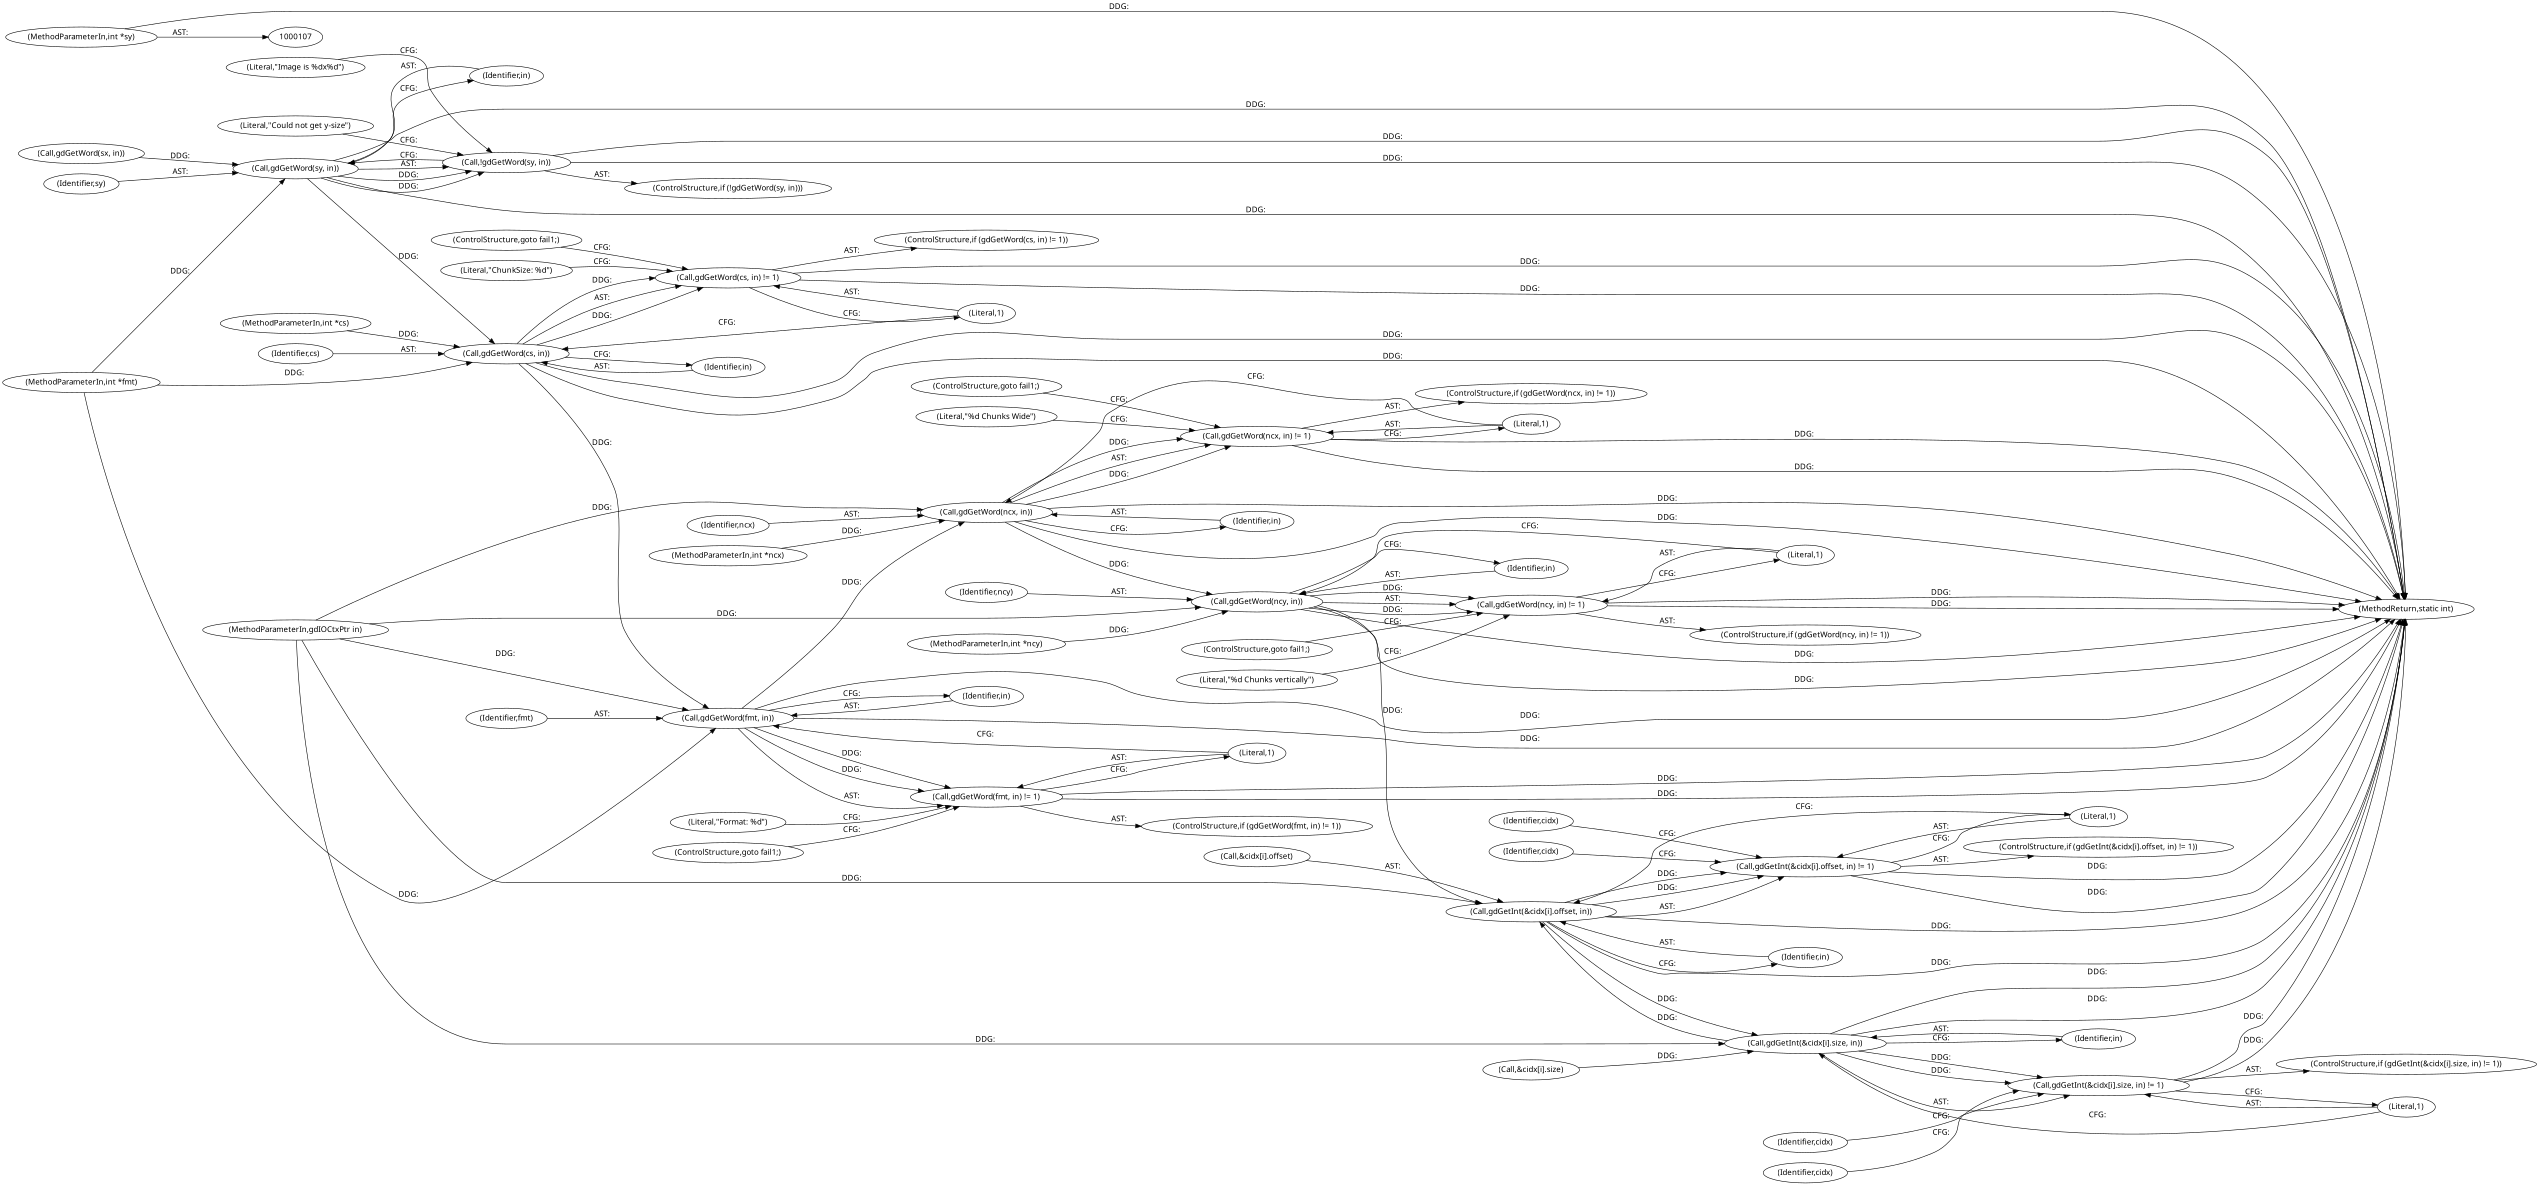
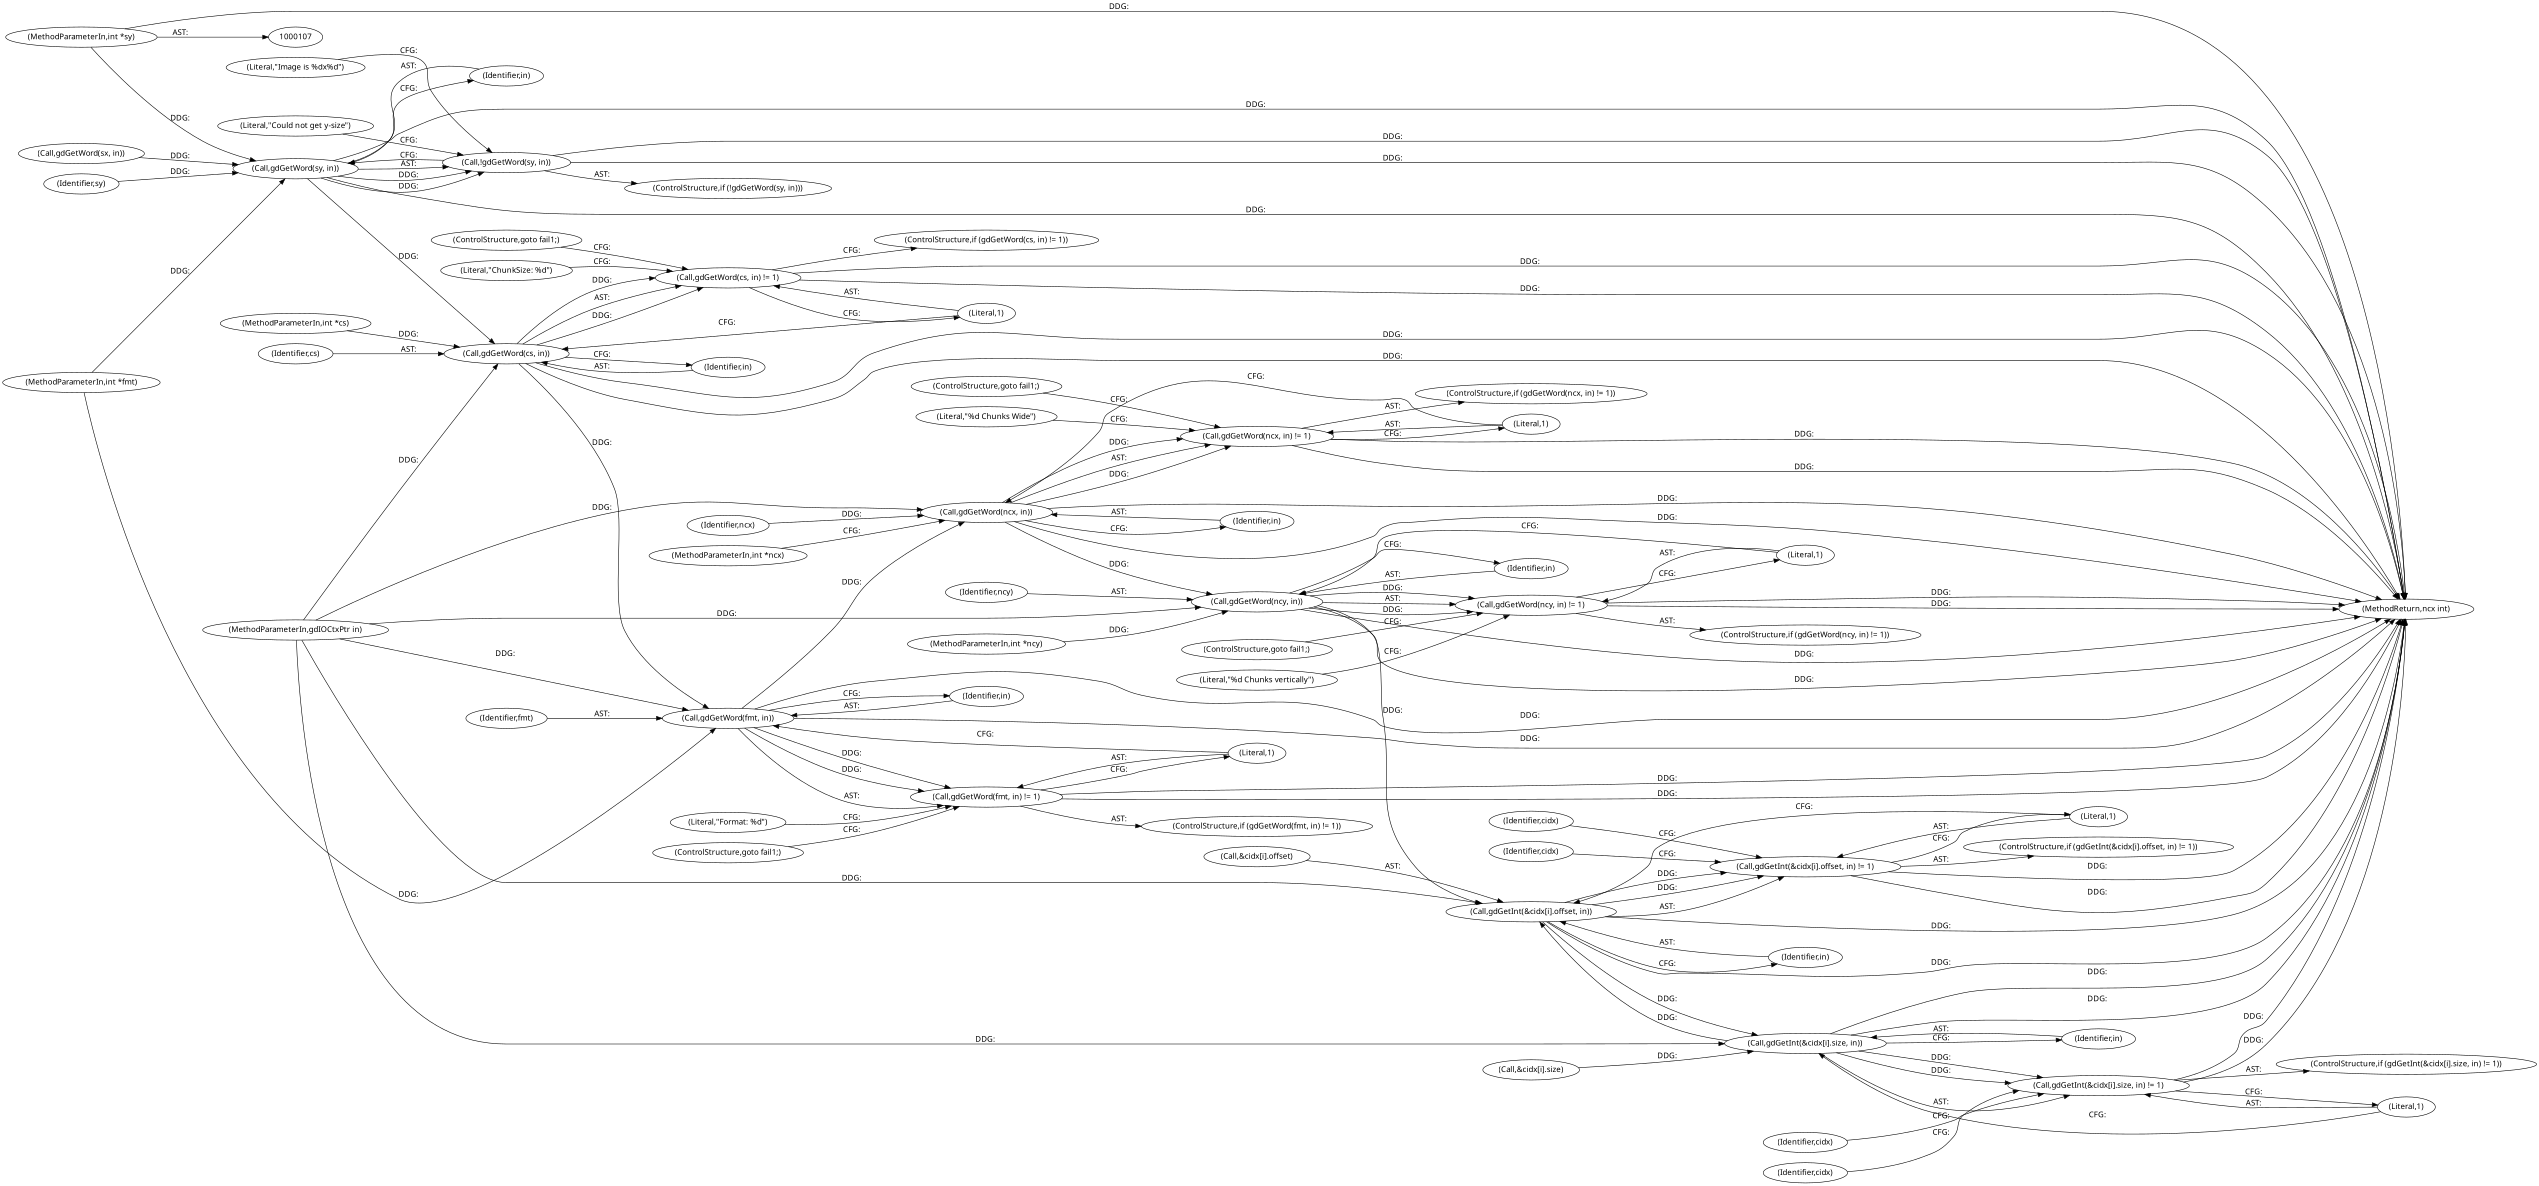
none -> (163, 115)
(181, 172) -> (181, 172)
(853, 251) -> (853, 251)
(313, 383) -> (398, 493)
(853, 514) -> (853, 514)
(853, 531) -> (853, 531)
(2406, 609) -> (2406, 609)
